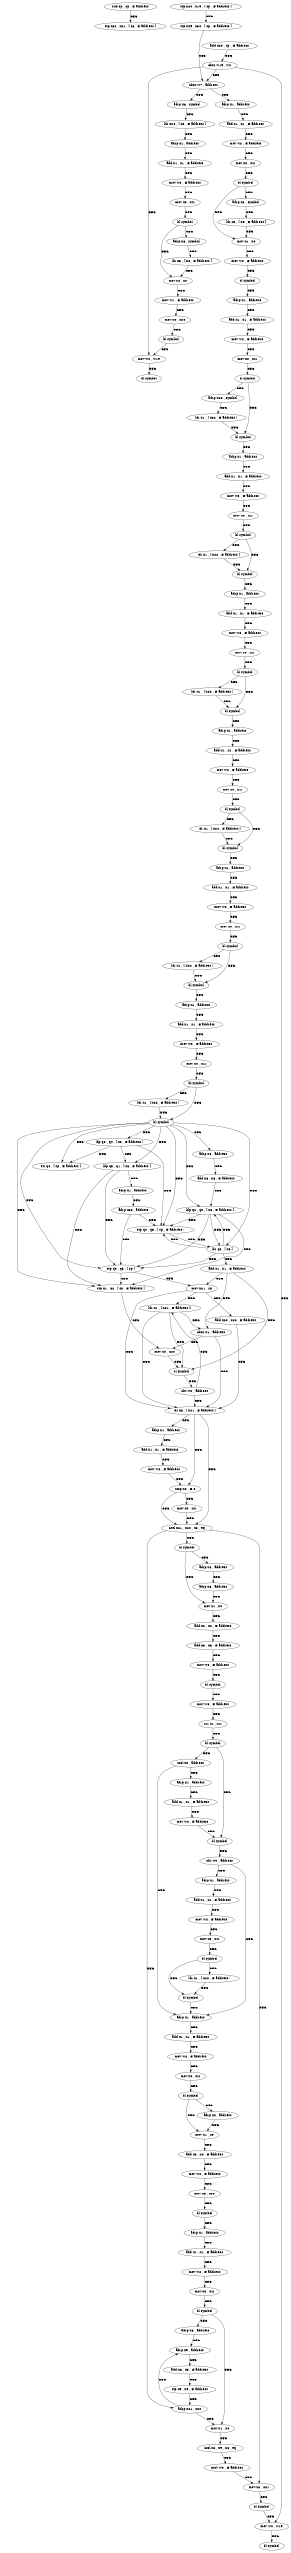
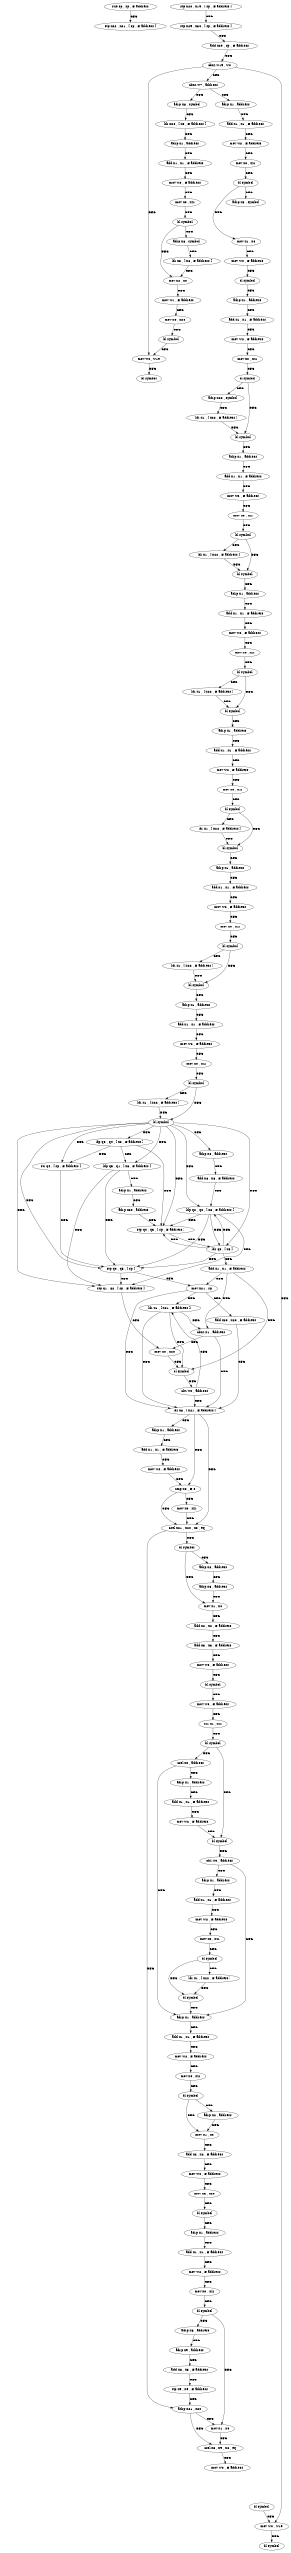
(199, 54) -> (217, 35)
(246, 222) -> none
(123, 1238) -> (61, 1233)
(159, 2381) -> (195, 2431)
(259, 2487) -> none
